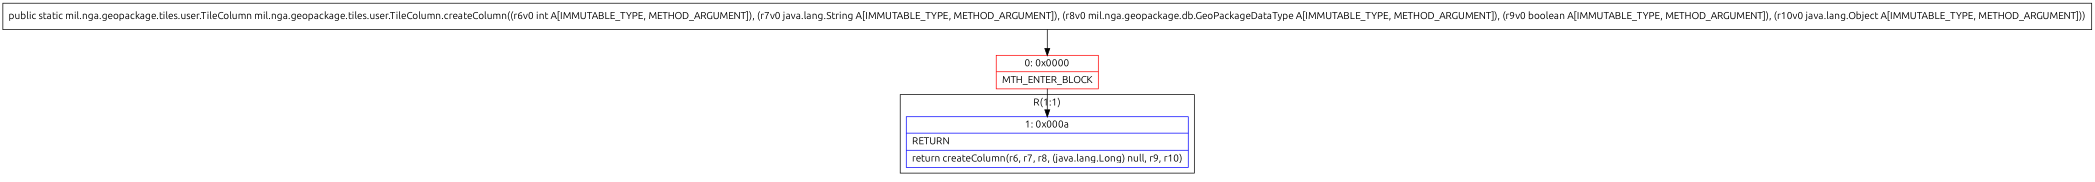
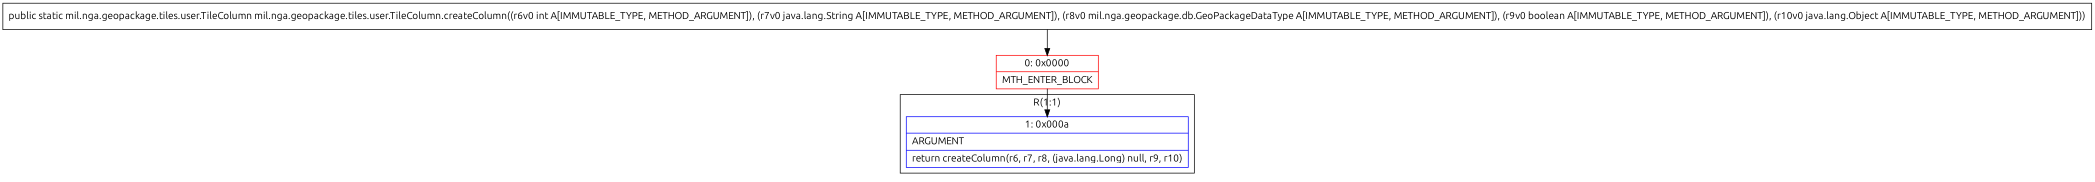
(931, 141) -> (938, 141)
